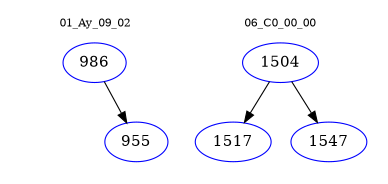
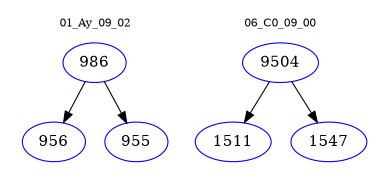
(280, 24) -> (280, 24)
(280, 63) -> (280, 63)
none -> (54, 142)
(233, 142) -> (233, 142)
